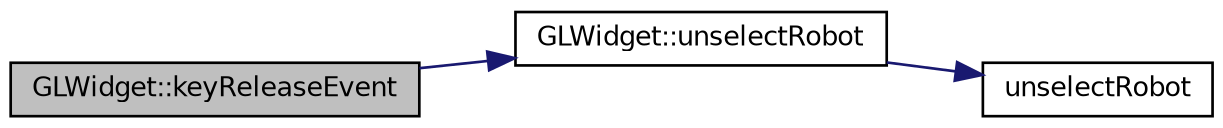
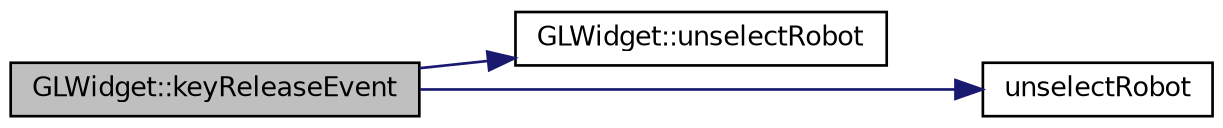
(921, 67) -> (688, 89)
